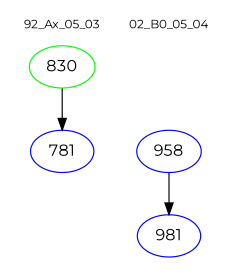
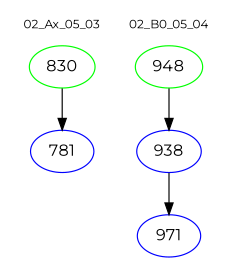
(62, 25) -> (62, 25)
none -> (169, 67)
(169, 151) -> (169, 151)
(169, 236) -> (169, 236)
